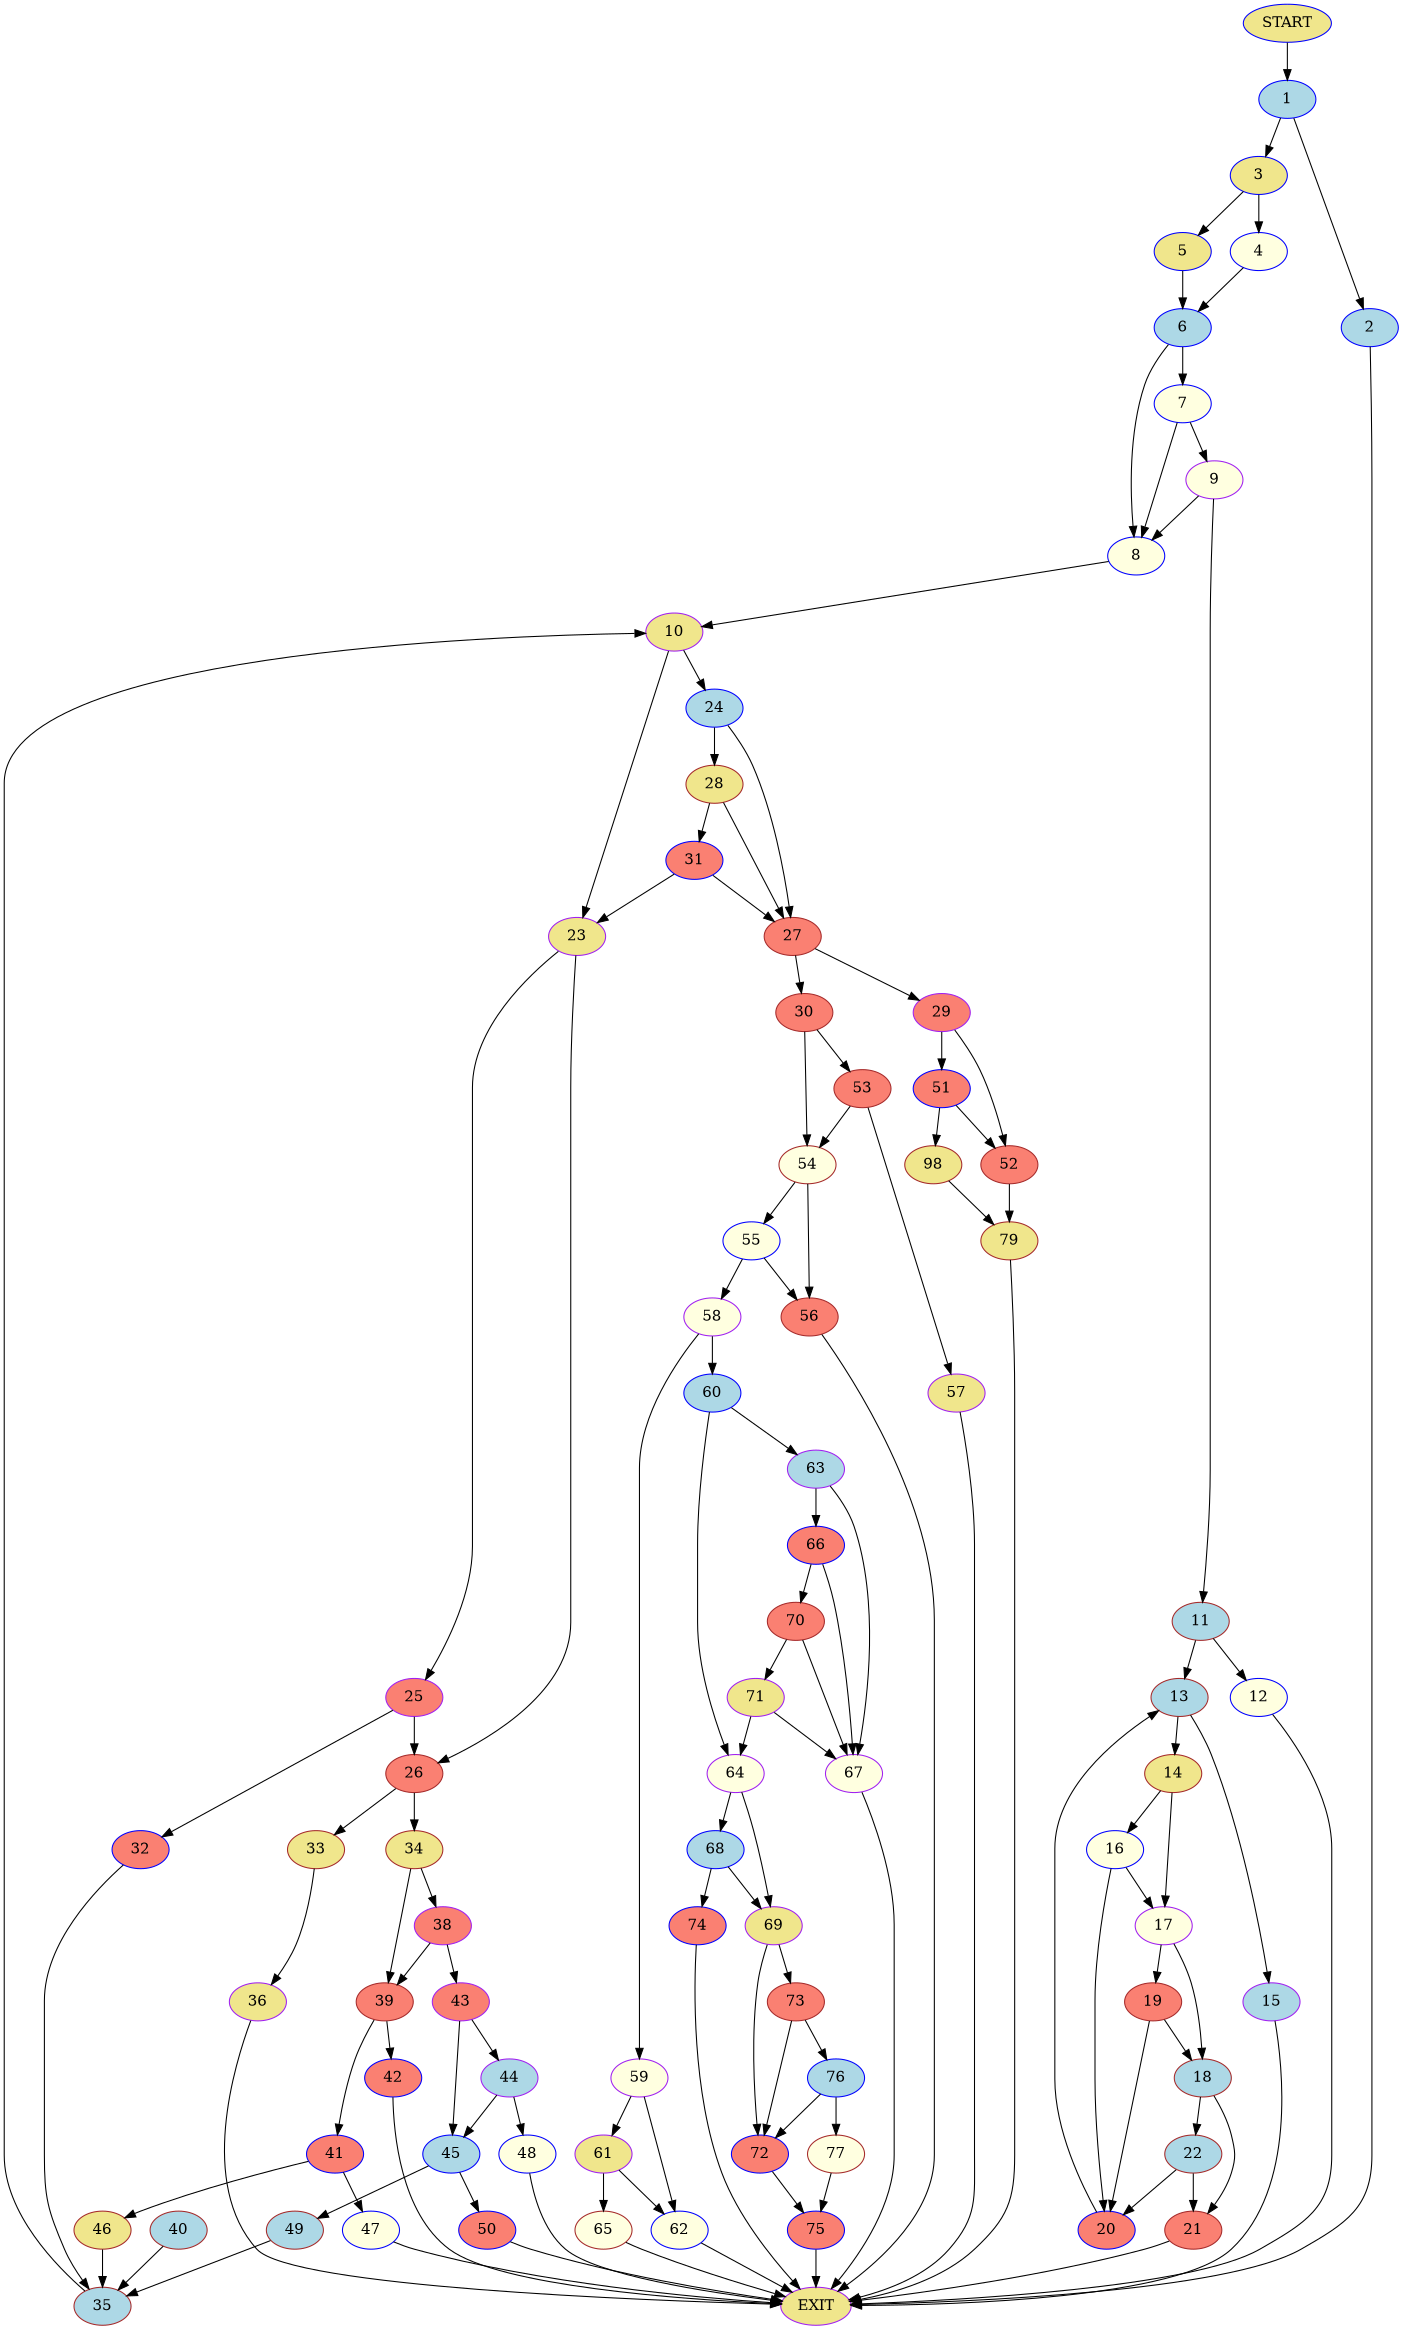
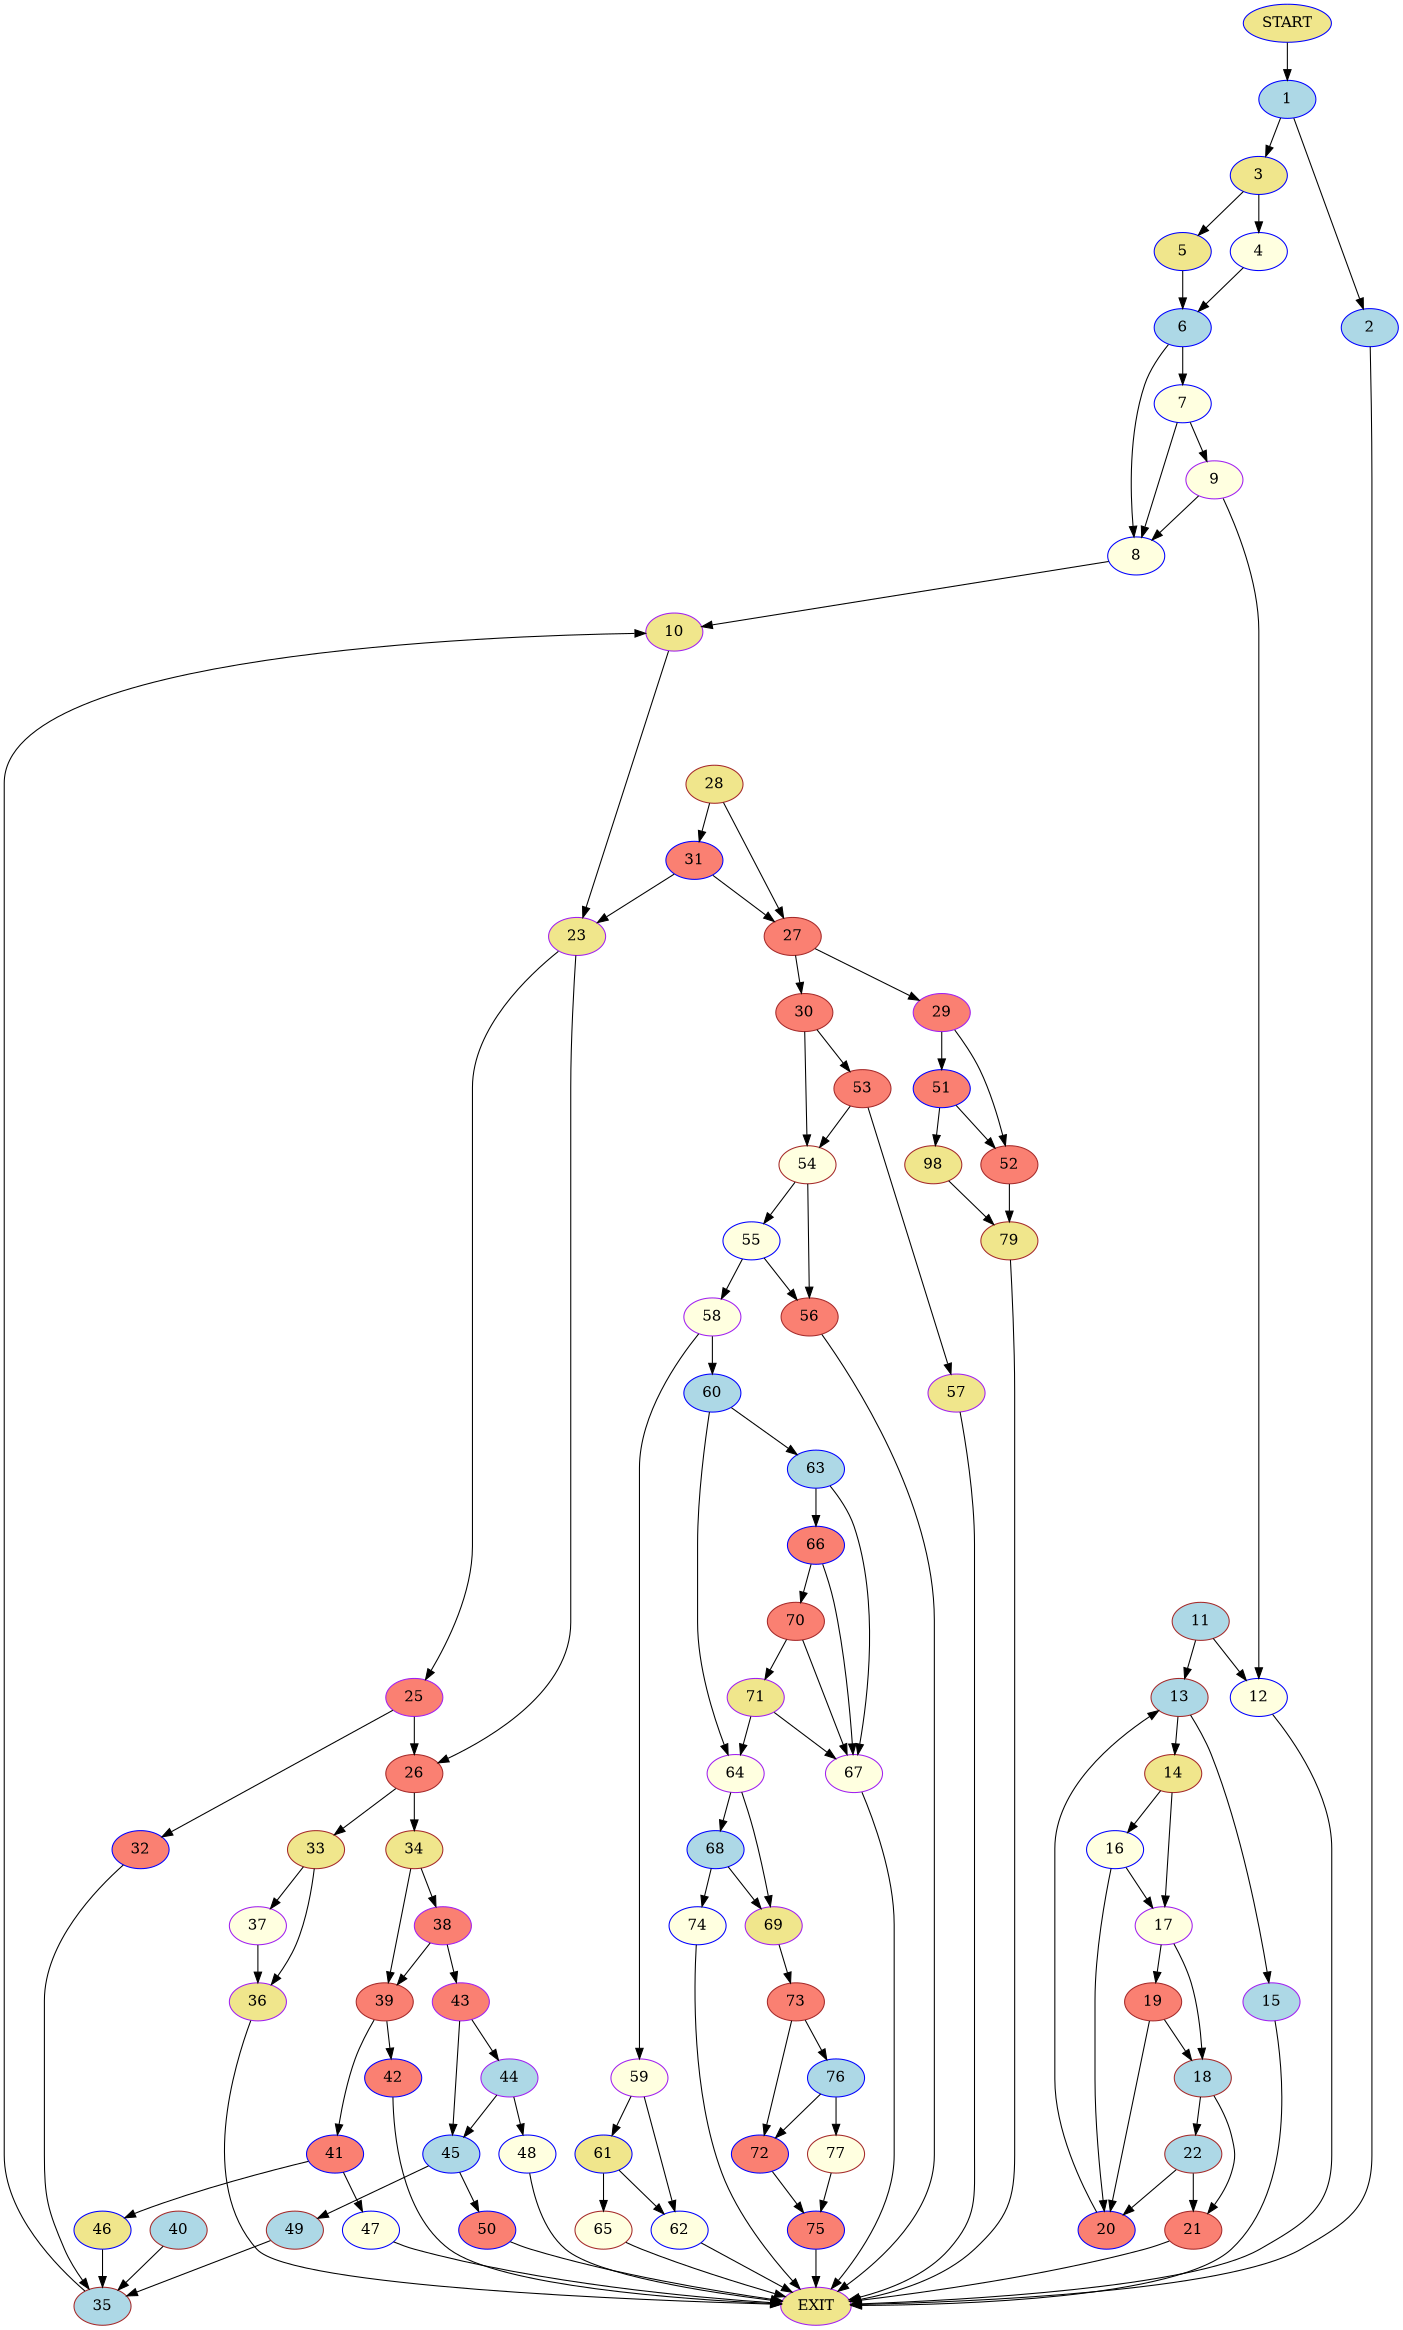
(714, 708) -> none
(1210, 1045) -> (1259, 1080)
(816, 1469) -> (816, 1469)
none -> (258, 1926)
(698, 1926) -> (698, 1926)
(754, 2034) -> none
(604, 2154) -> (604, 2154)
(103, 2230) -> (103, 2230)
